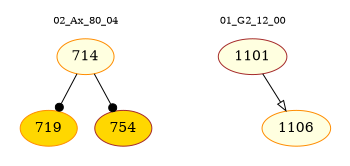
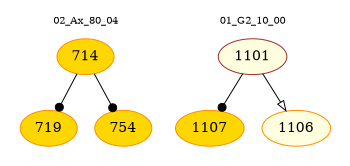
(253, 21) -> (253, 21)
(86, 57) -> (86, 57)
(123, 128) -> (123, 128)
none -> (210, 128)
